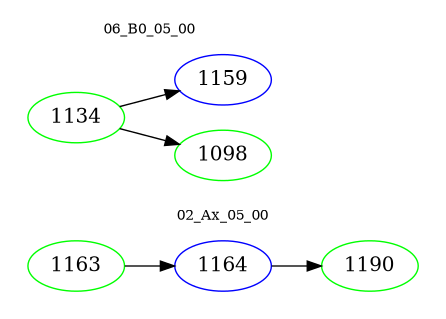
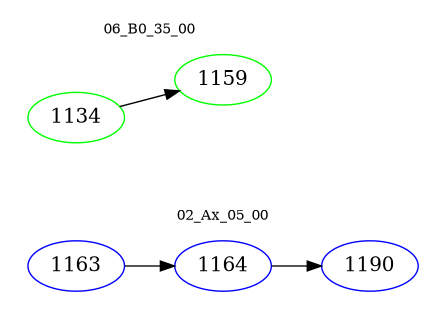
(150, 30) -> (150, 30)
(223, 80) -> (223, 80)
(223, 155) -> none
(76, 266) -> (76, 266)
(370, 266) -> (370, 266)
